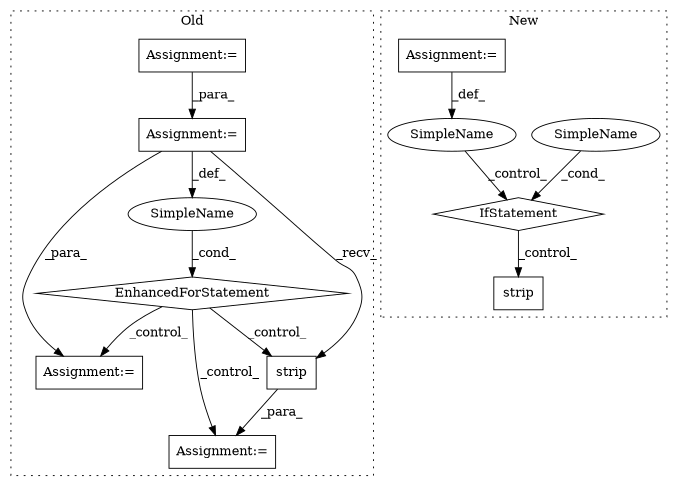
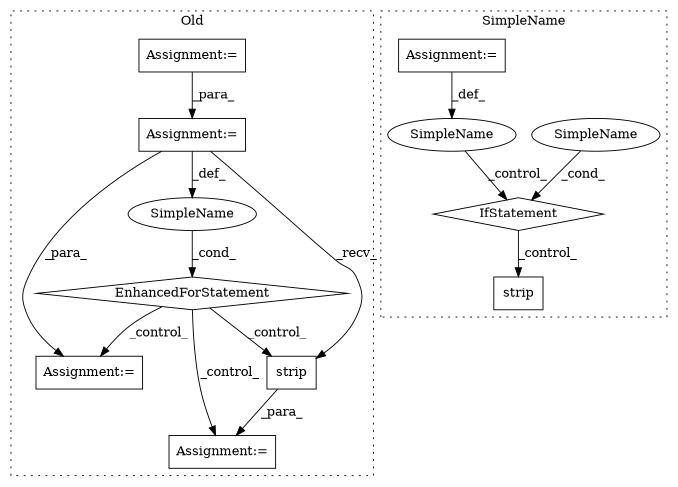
(524, 21) -> (524, 21)
